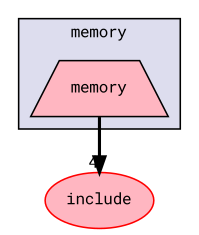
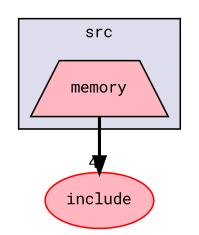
(99, 33) -> (99, 33)
